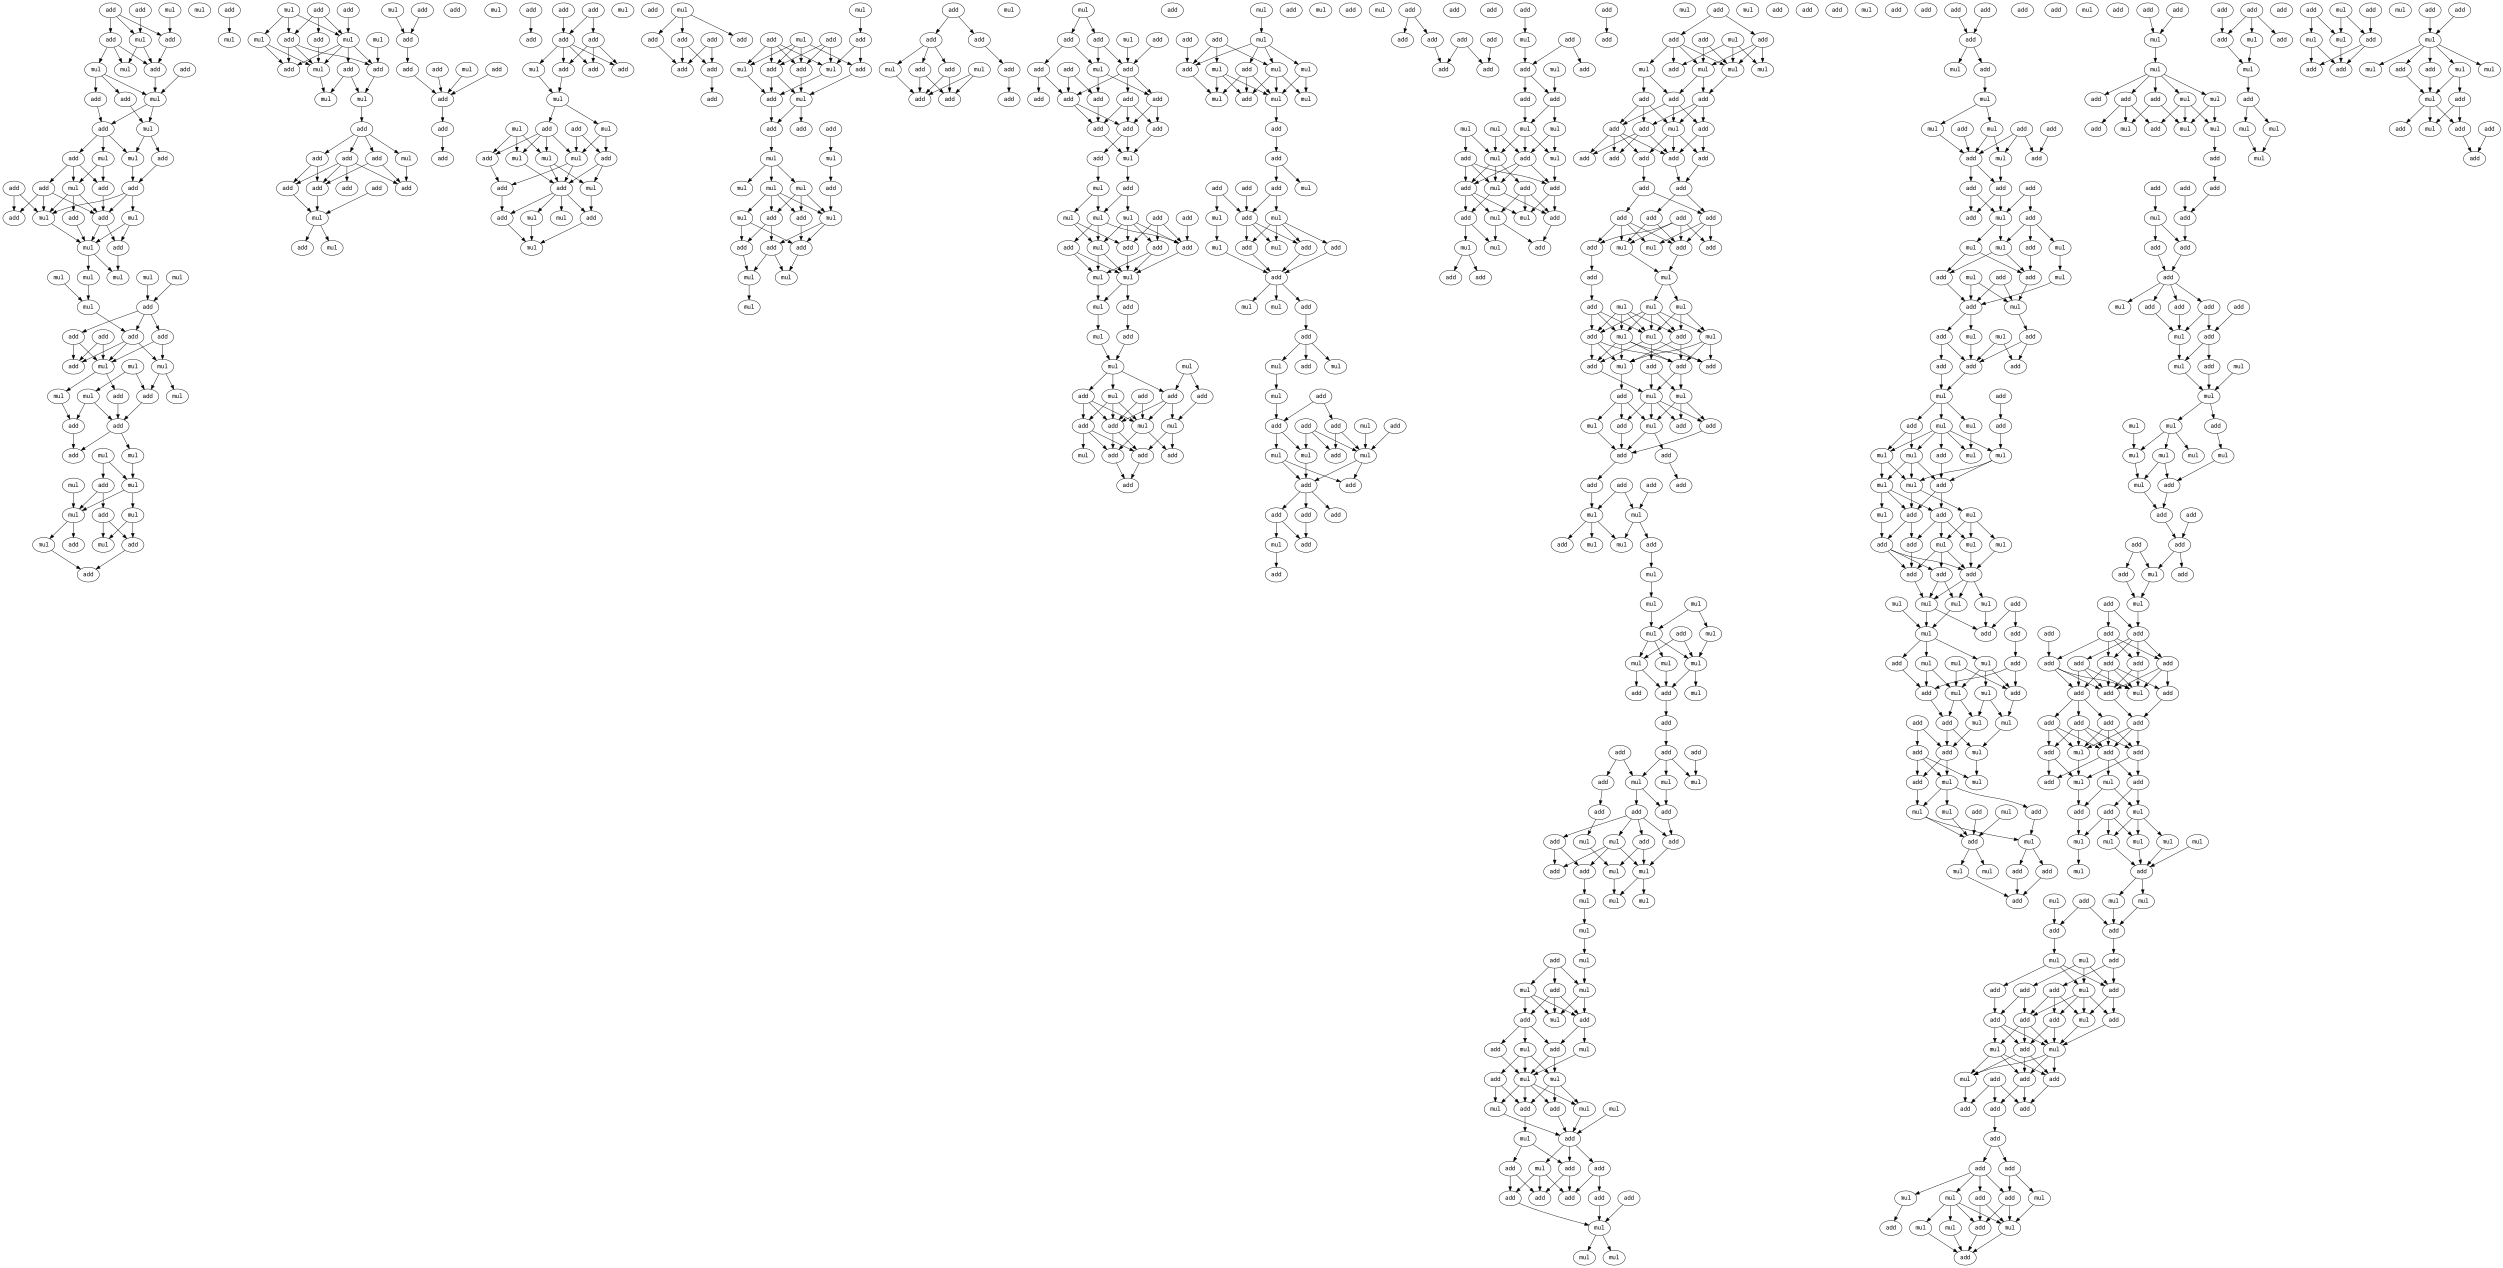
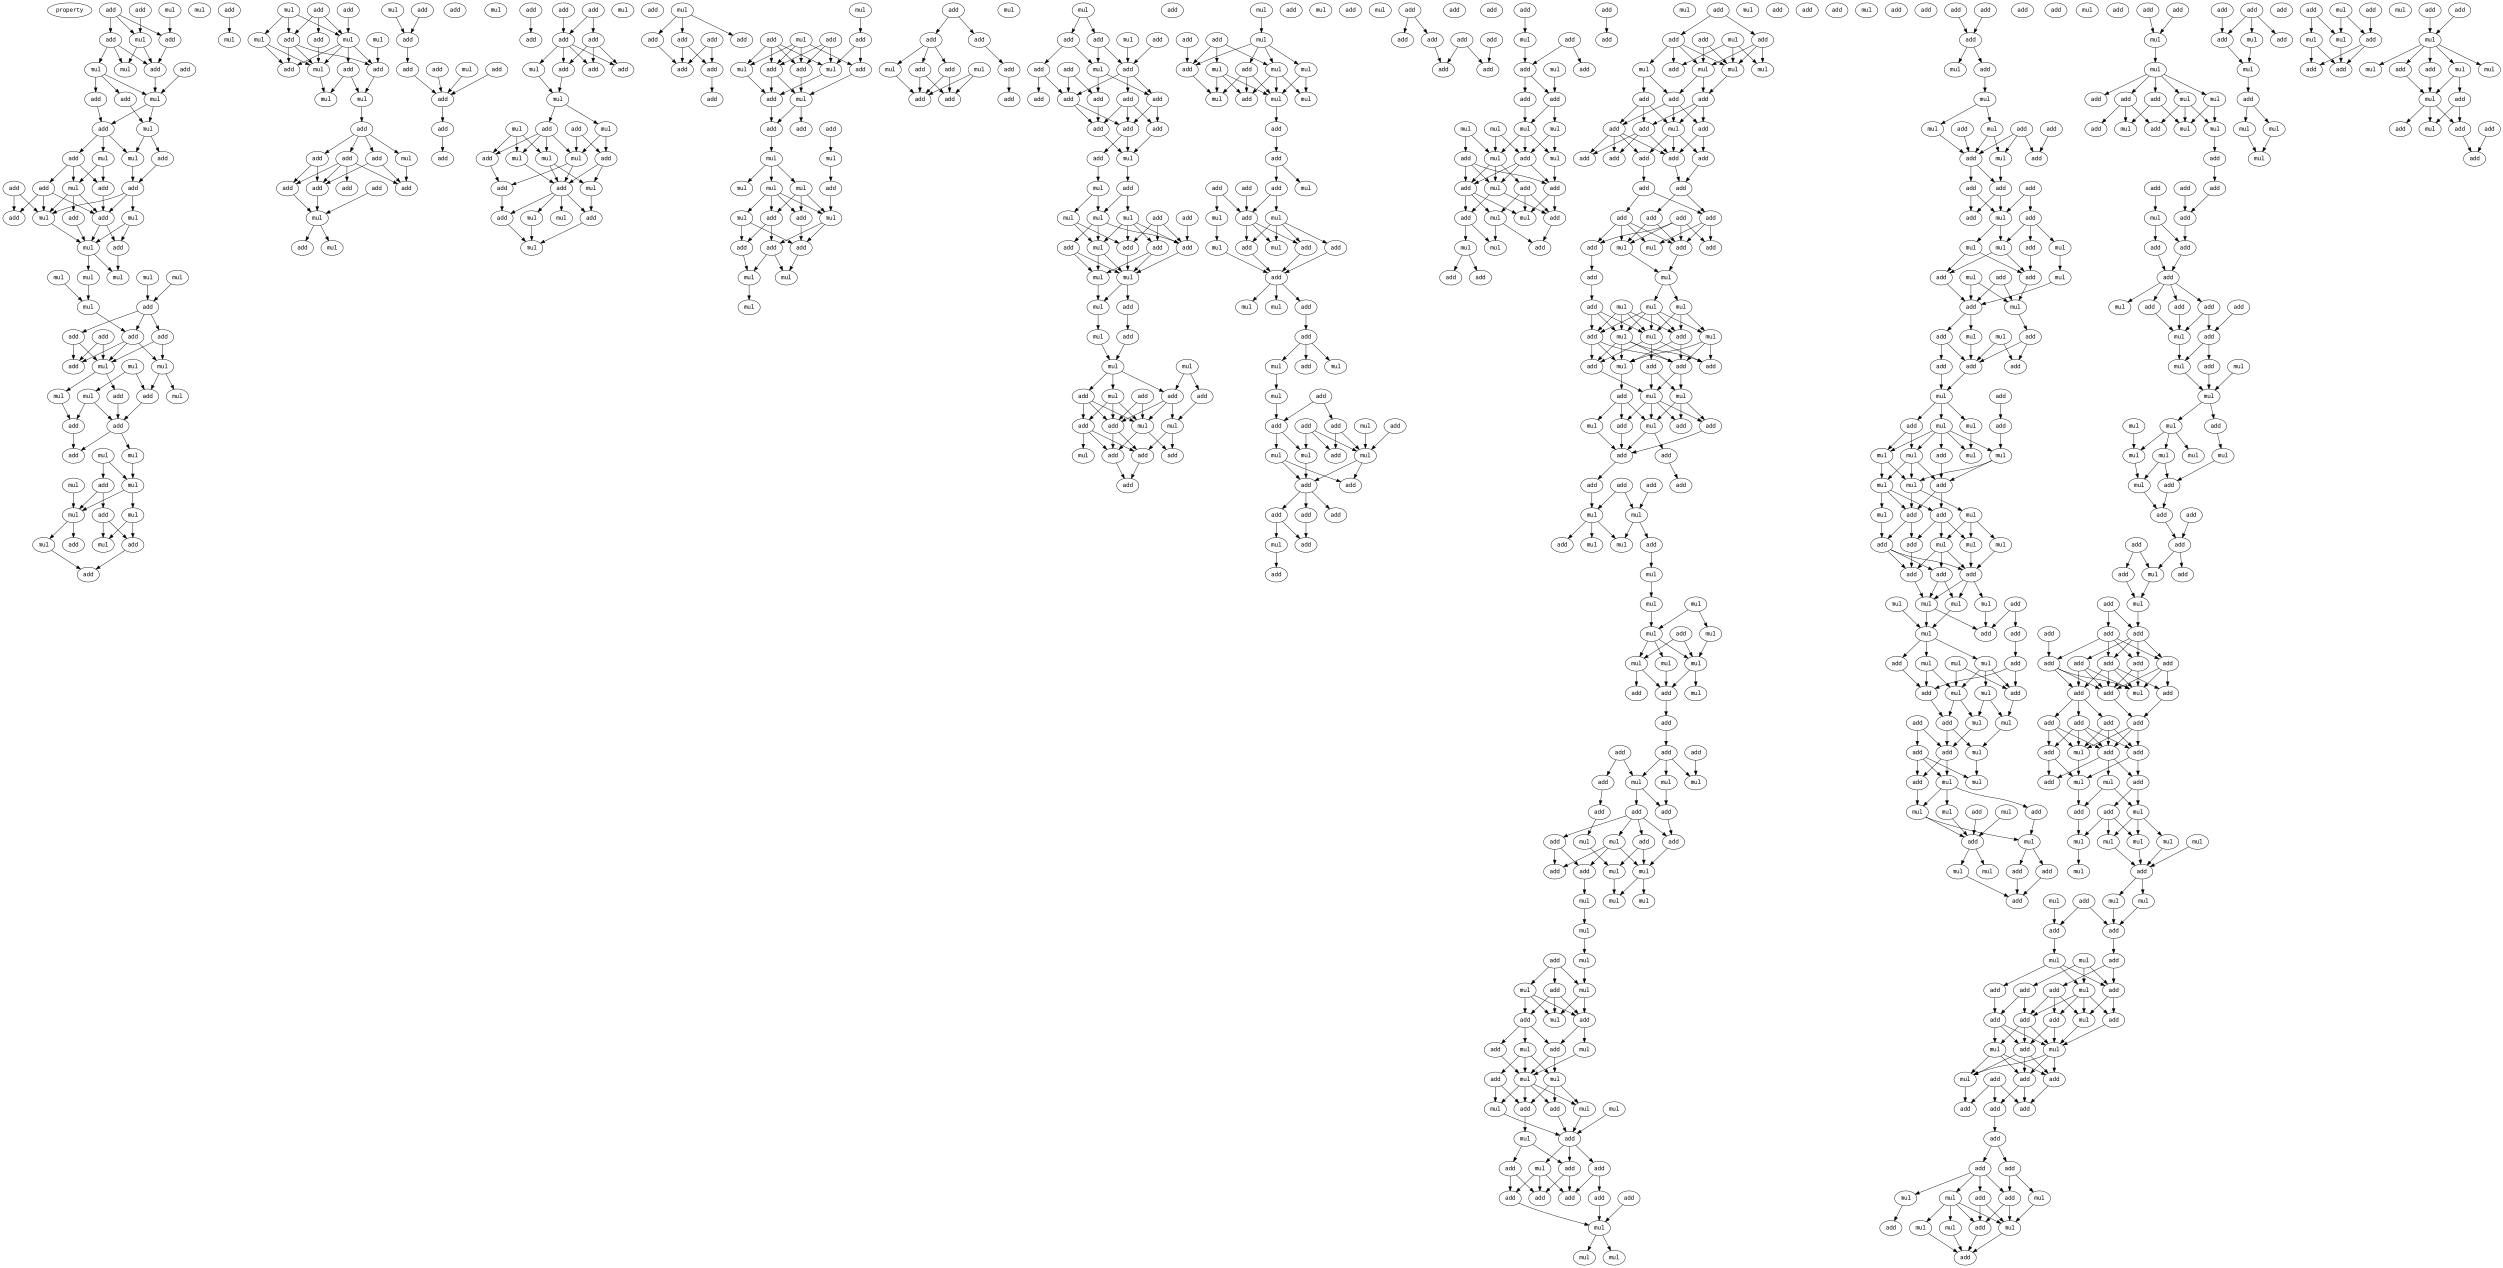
none -> (70, 10)
